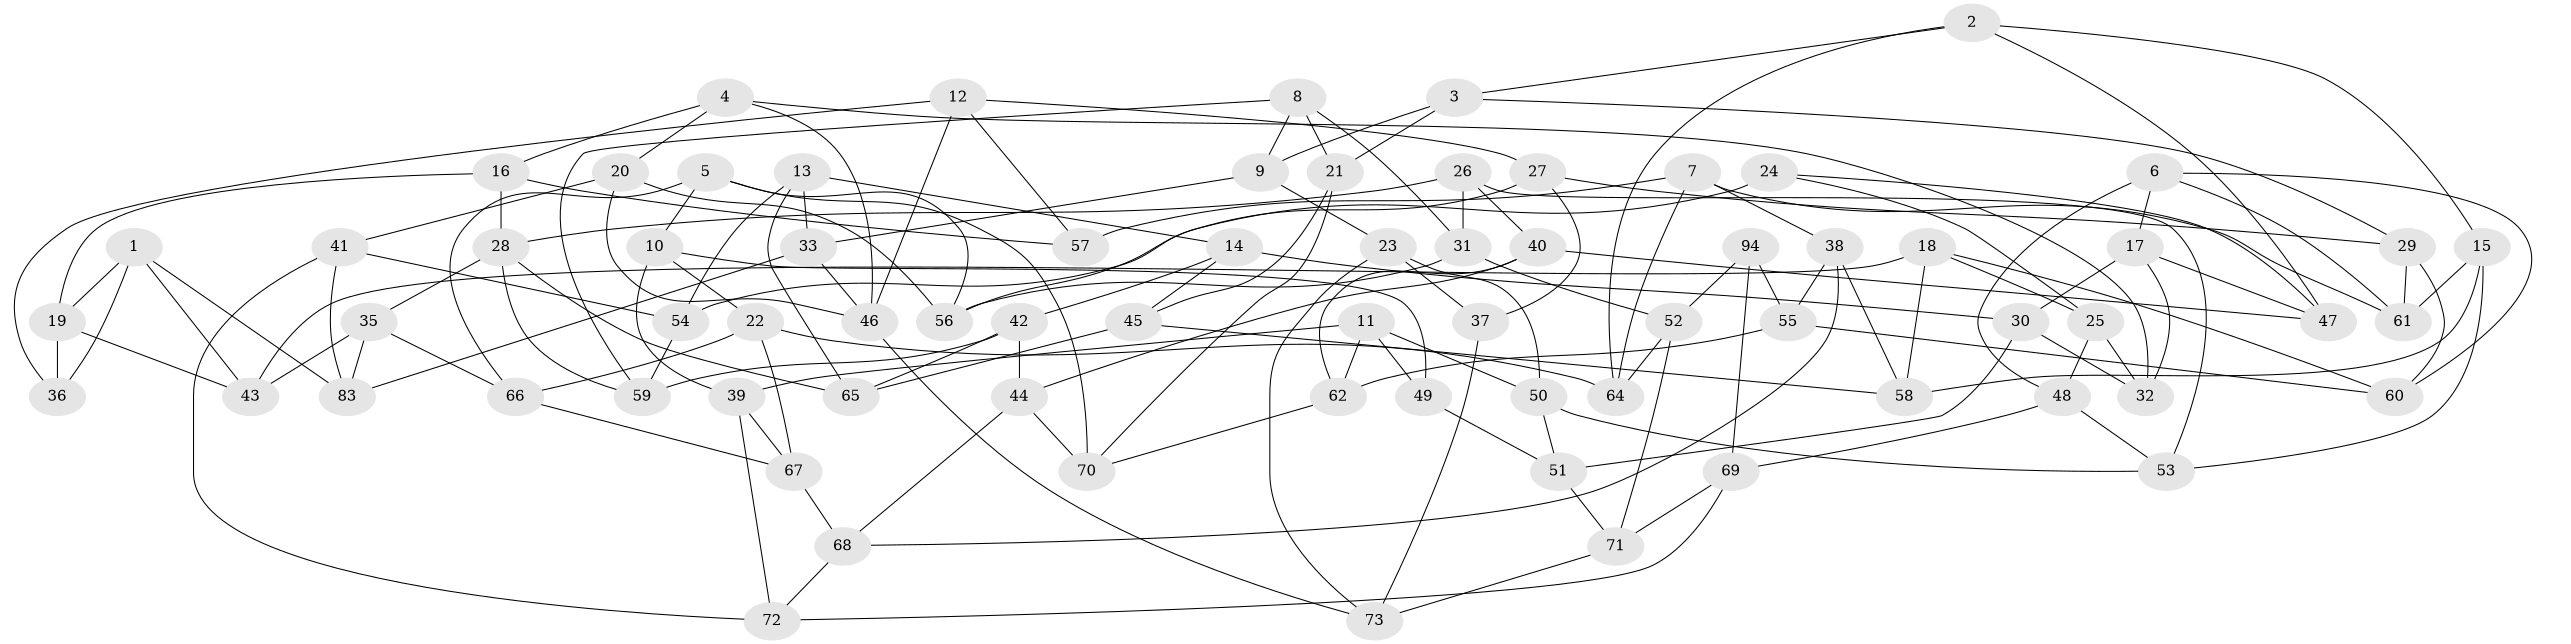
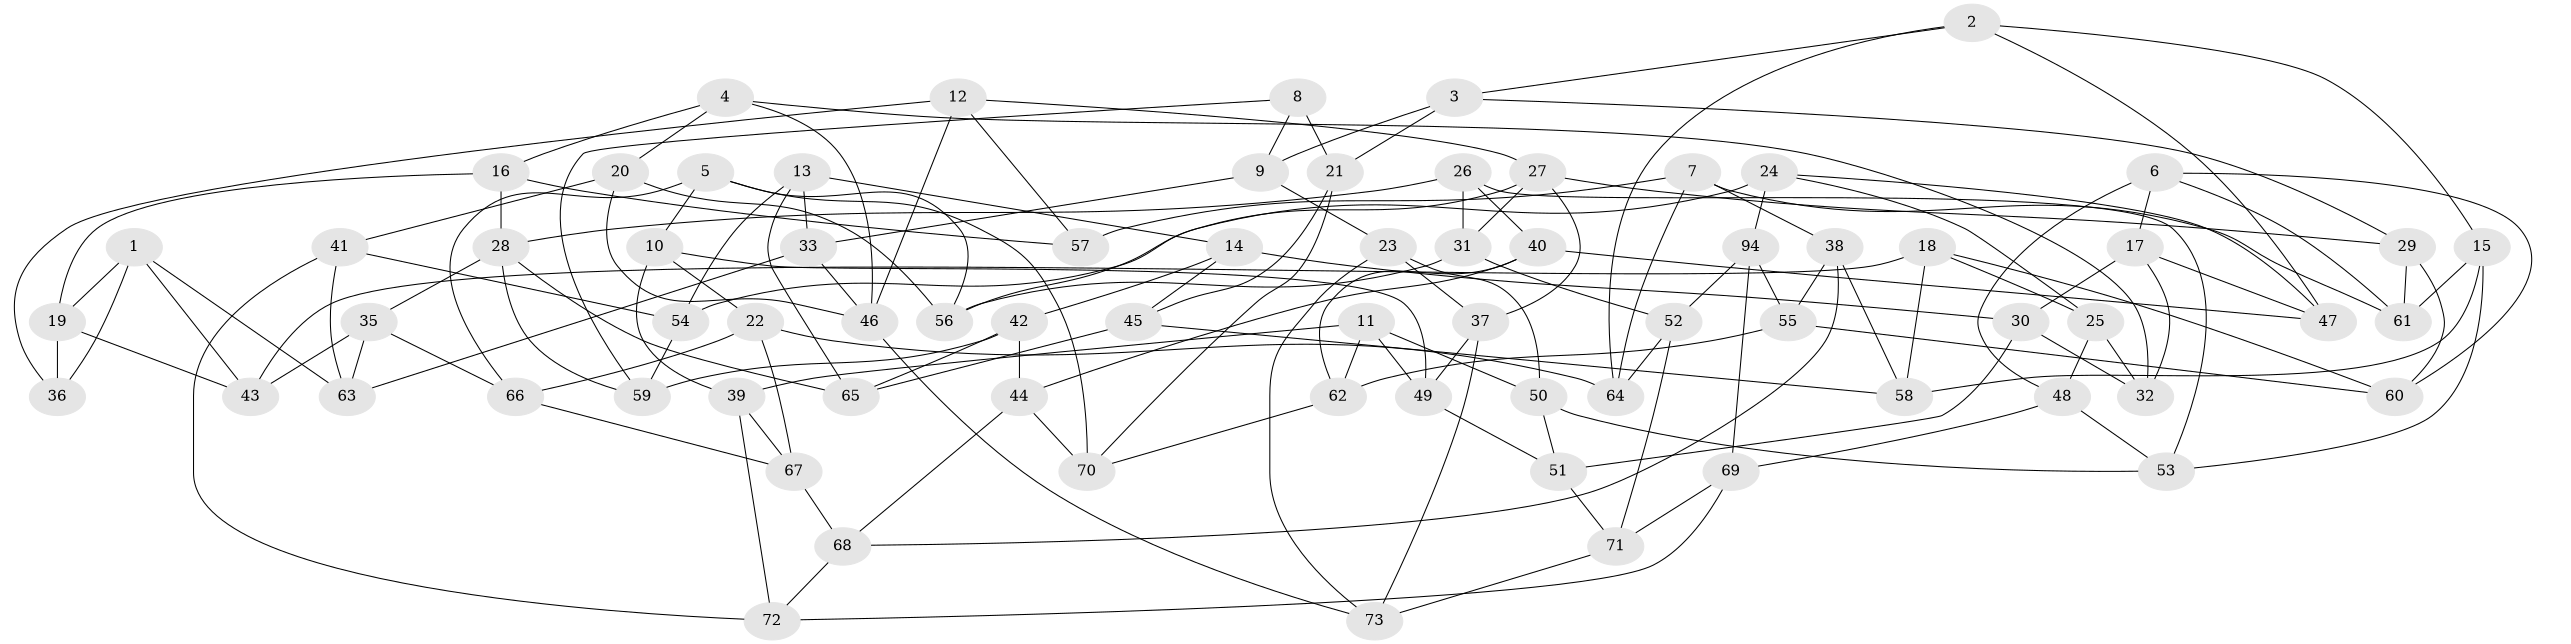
(1387, 167) -> (1506, 204)
none -> (1759, 215)
none -> (1452, 359)
(347, 397) -> (347, 397)
